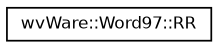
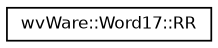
(109, 24) -> (109, 24)
